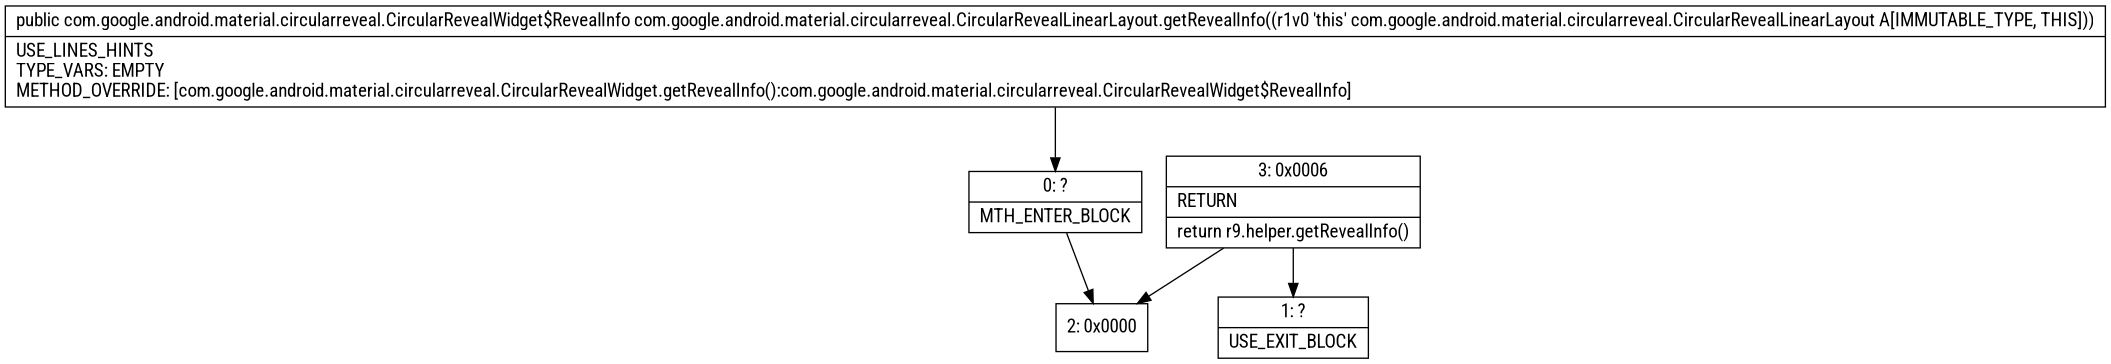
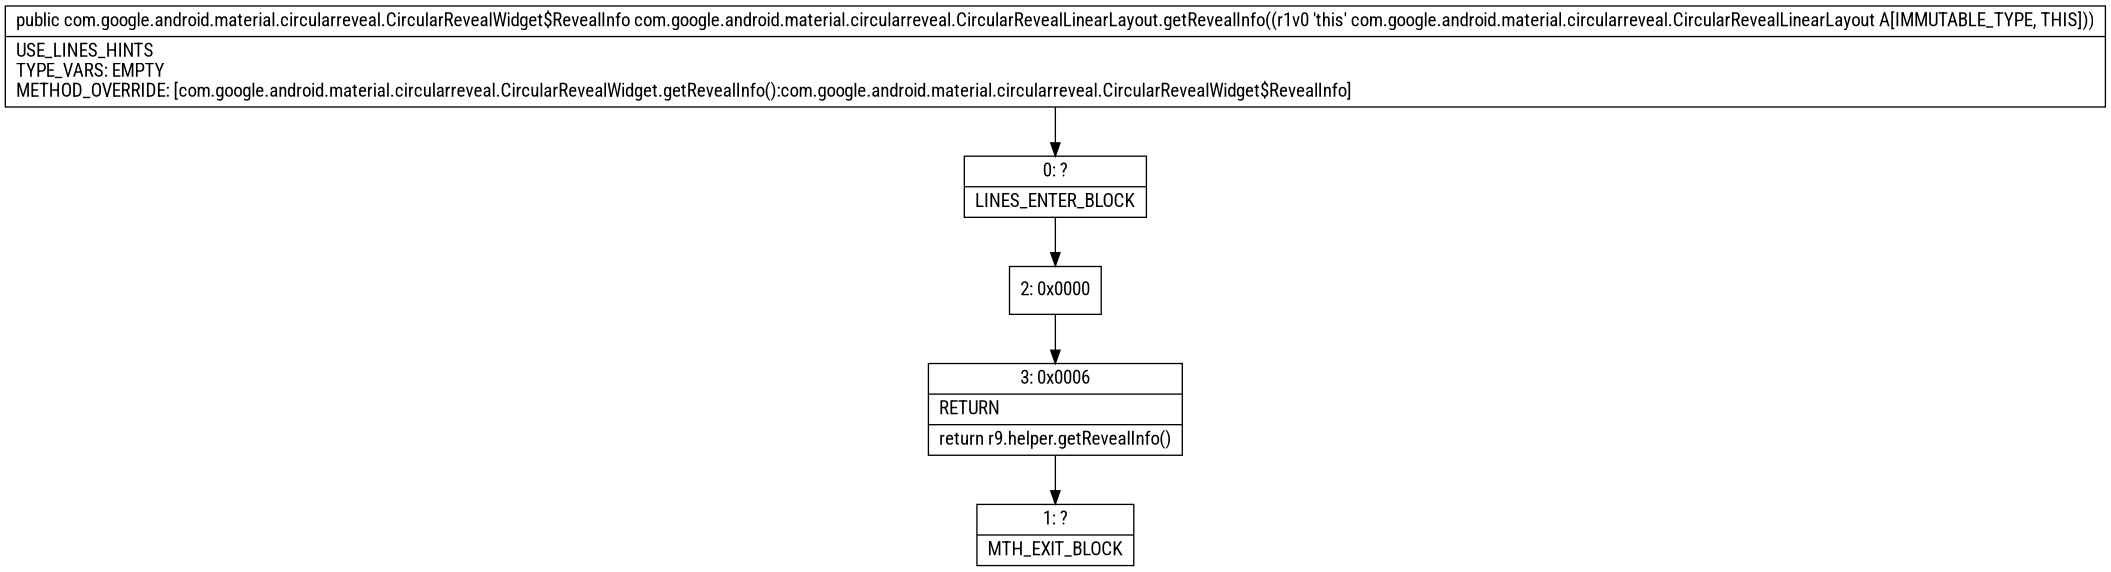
(1055, 217) -> (1055, 201)
(1186, 272) -> (1055, 332)
(1293, 342) -> (1055, 550)
